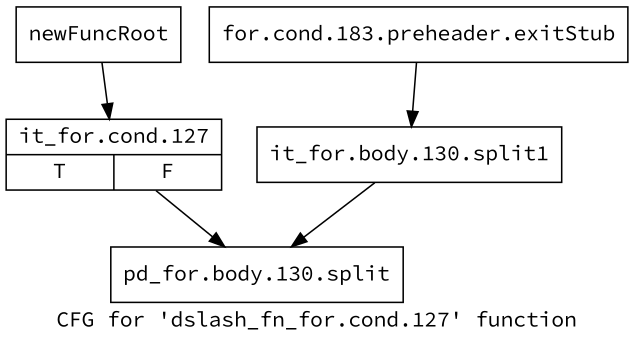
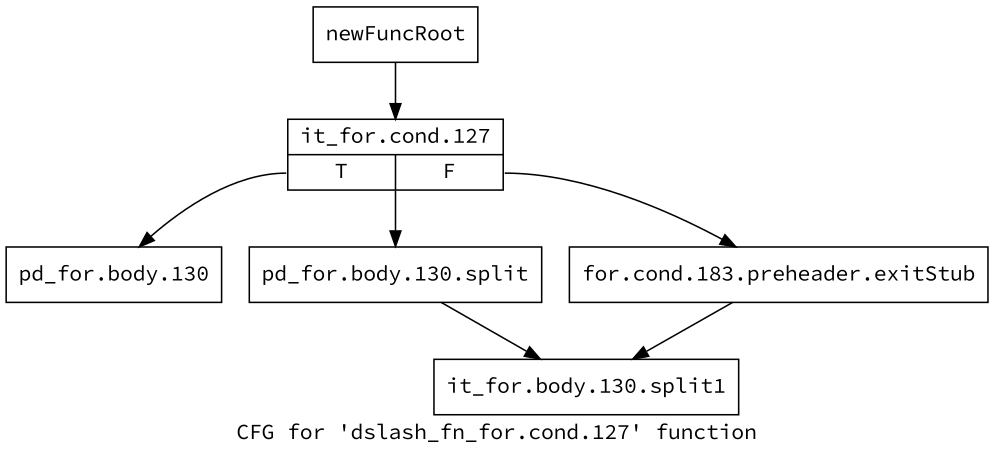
none -> (617, 194)
(339, 210) -> (484, 327)
none -> (114, 275)
